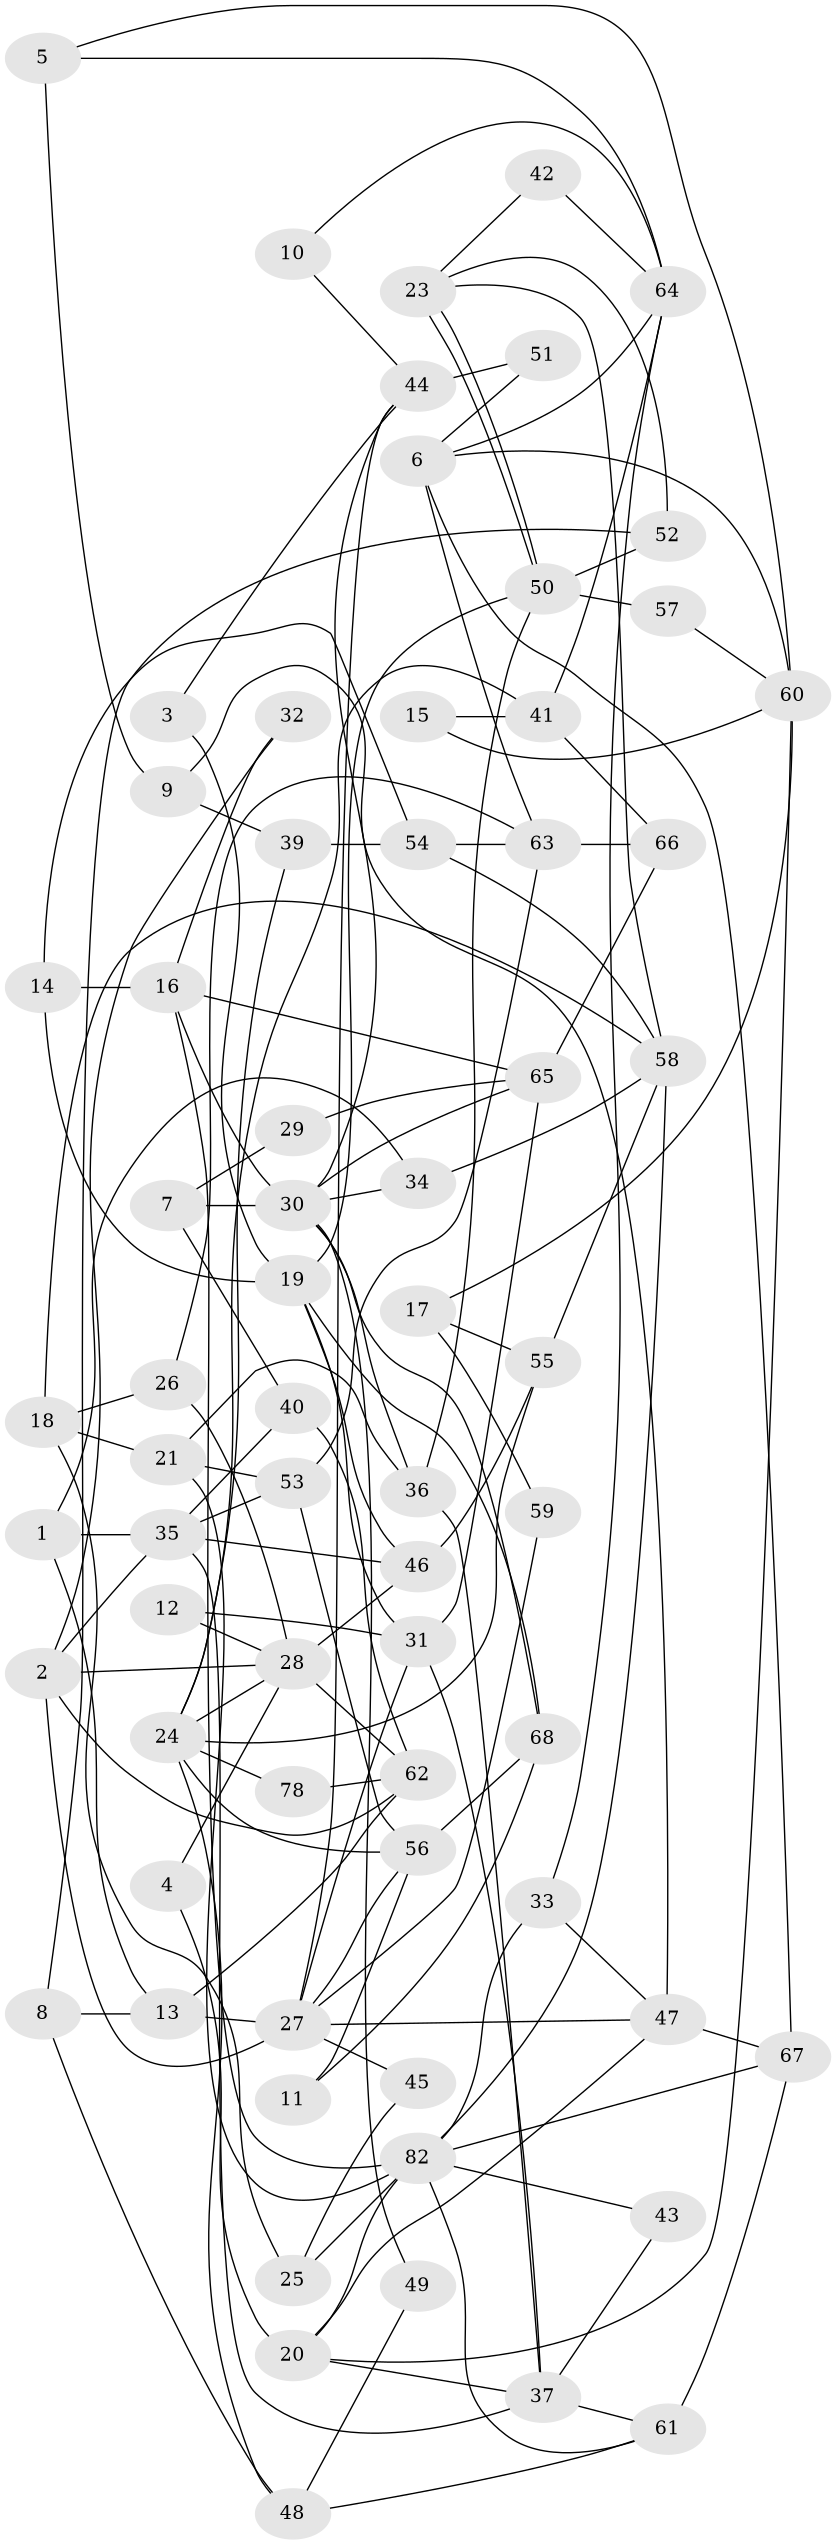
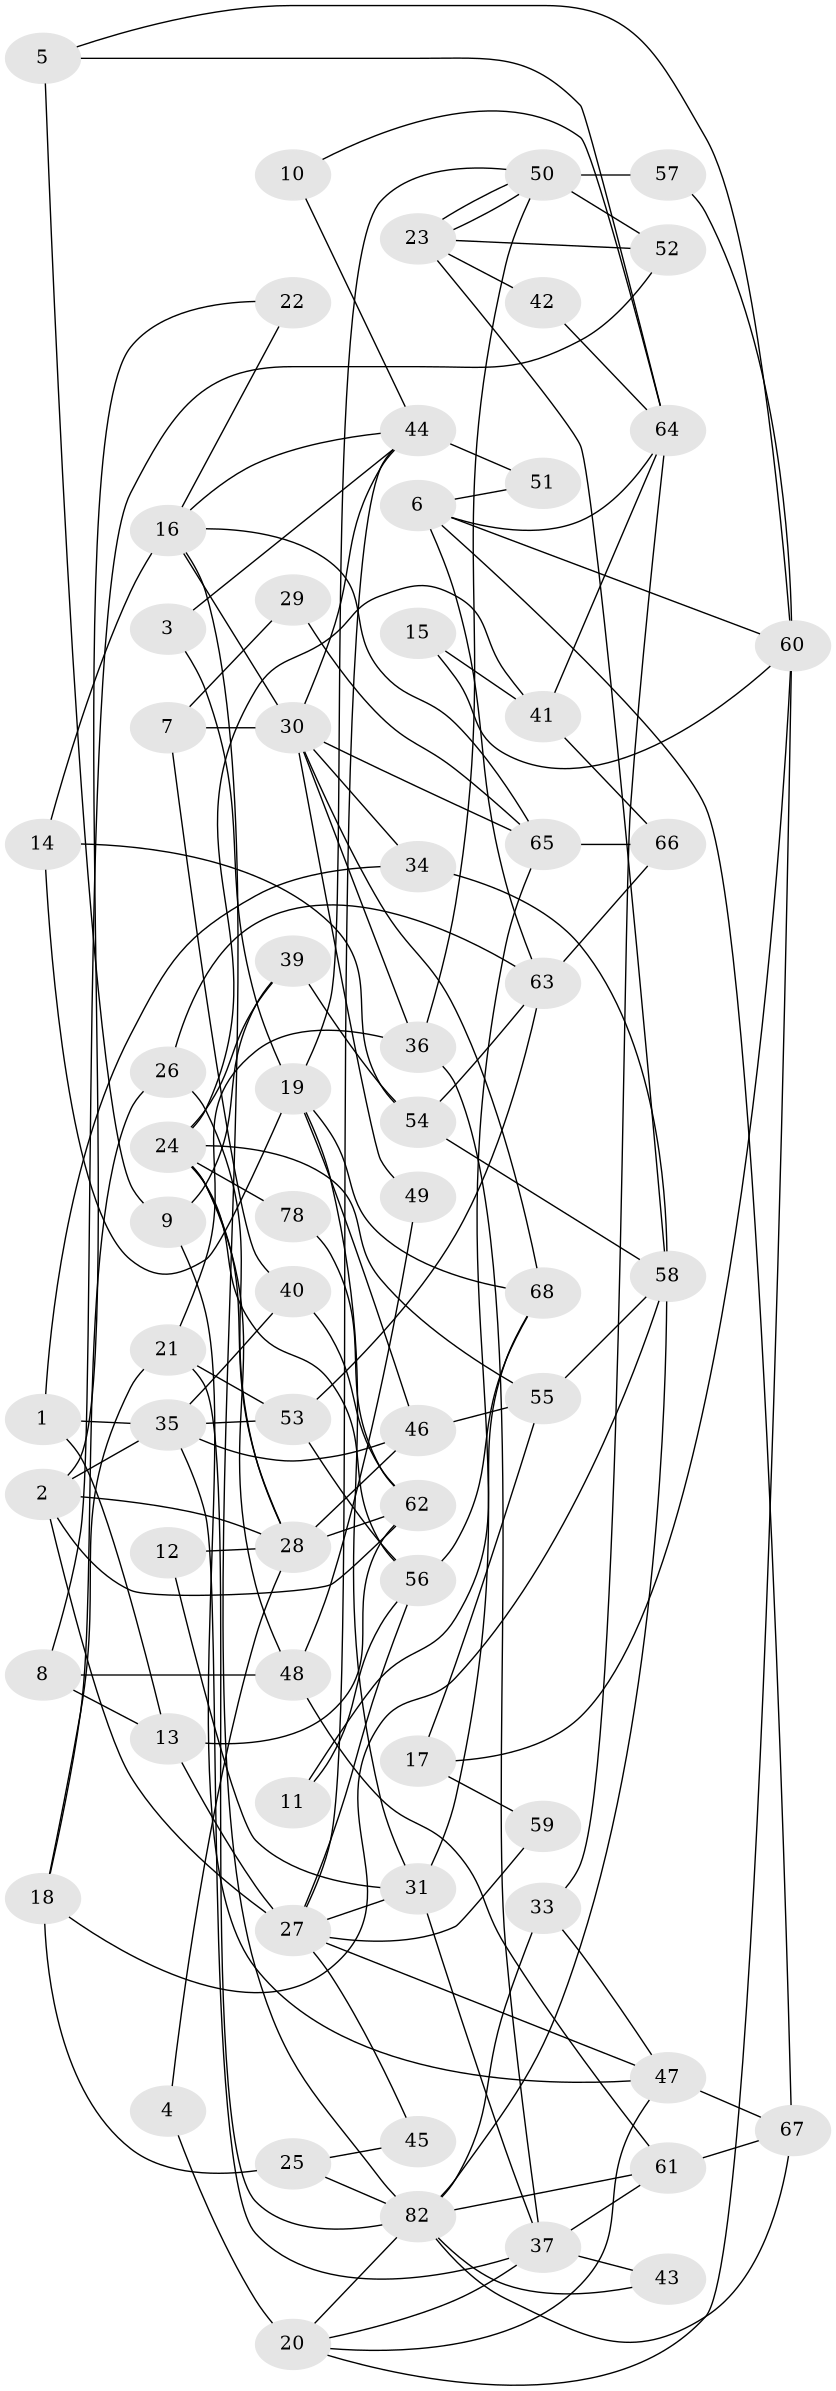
none -> (278, 455)
(293, 717) -> (293, 303)
